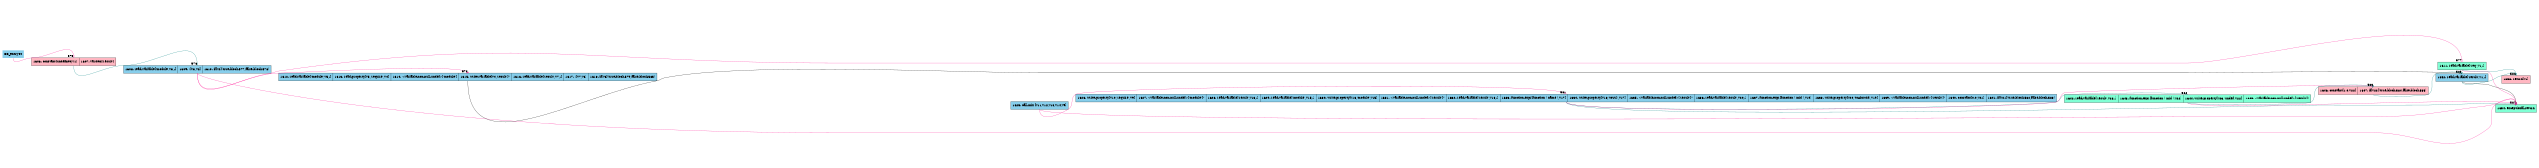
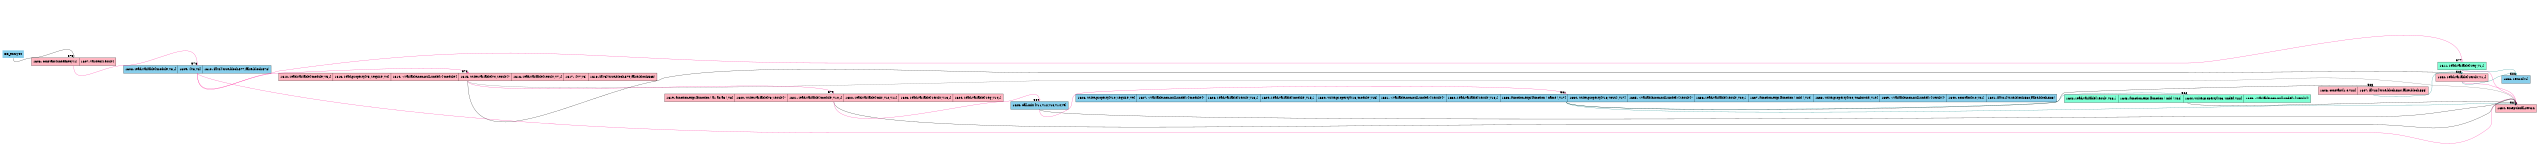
(44, 56) -> (44, 56)
(136, 64) -> (136, 64)
(468, 77) -> (468, 77)
(2462, 78) -> (2462, 78)
(2516, 79) -> (2516, 79)
none -> (1494, 81)
(2492, 86) -> (2492, 86)
(2067, 93) -> (2067, 93)
none -> (834, 98)
(2300, 103) -> none
(2351, 104) -> (2351, 104)
(2516, 108) -> (2516, 108)
(1779, 119) -> (1779, 119)
